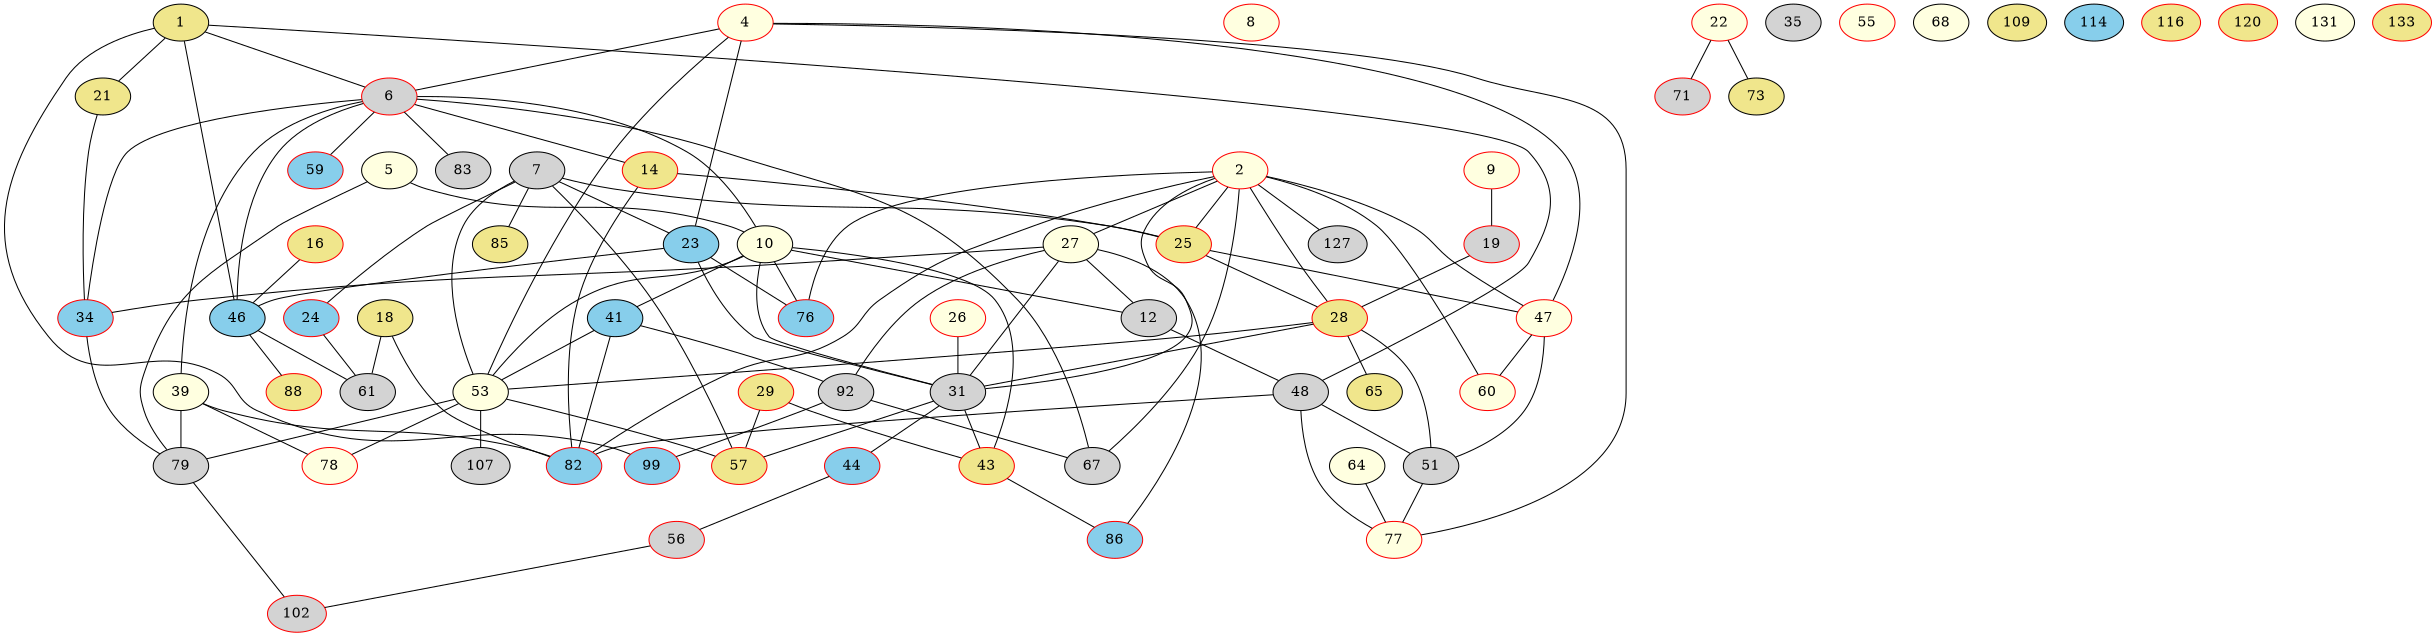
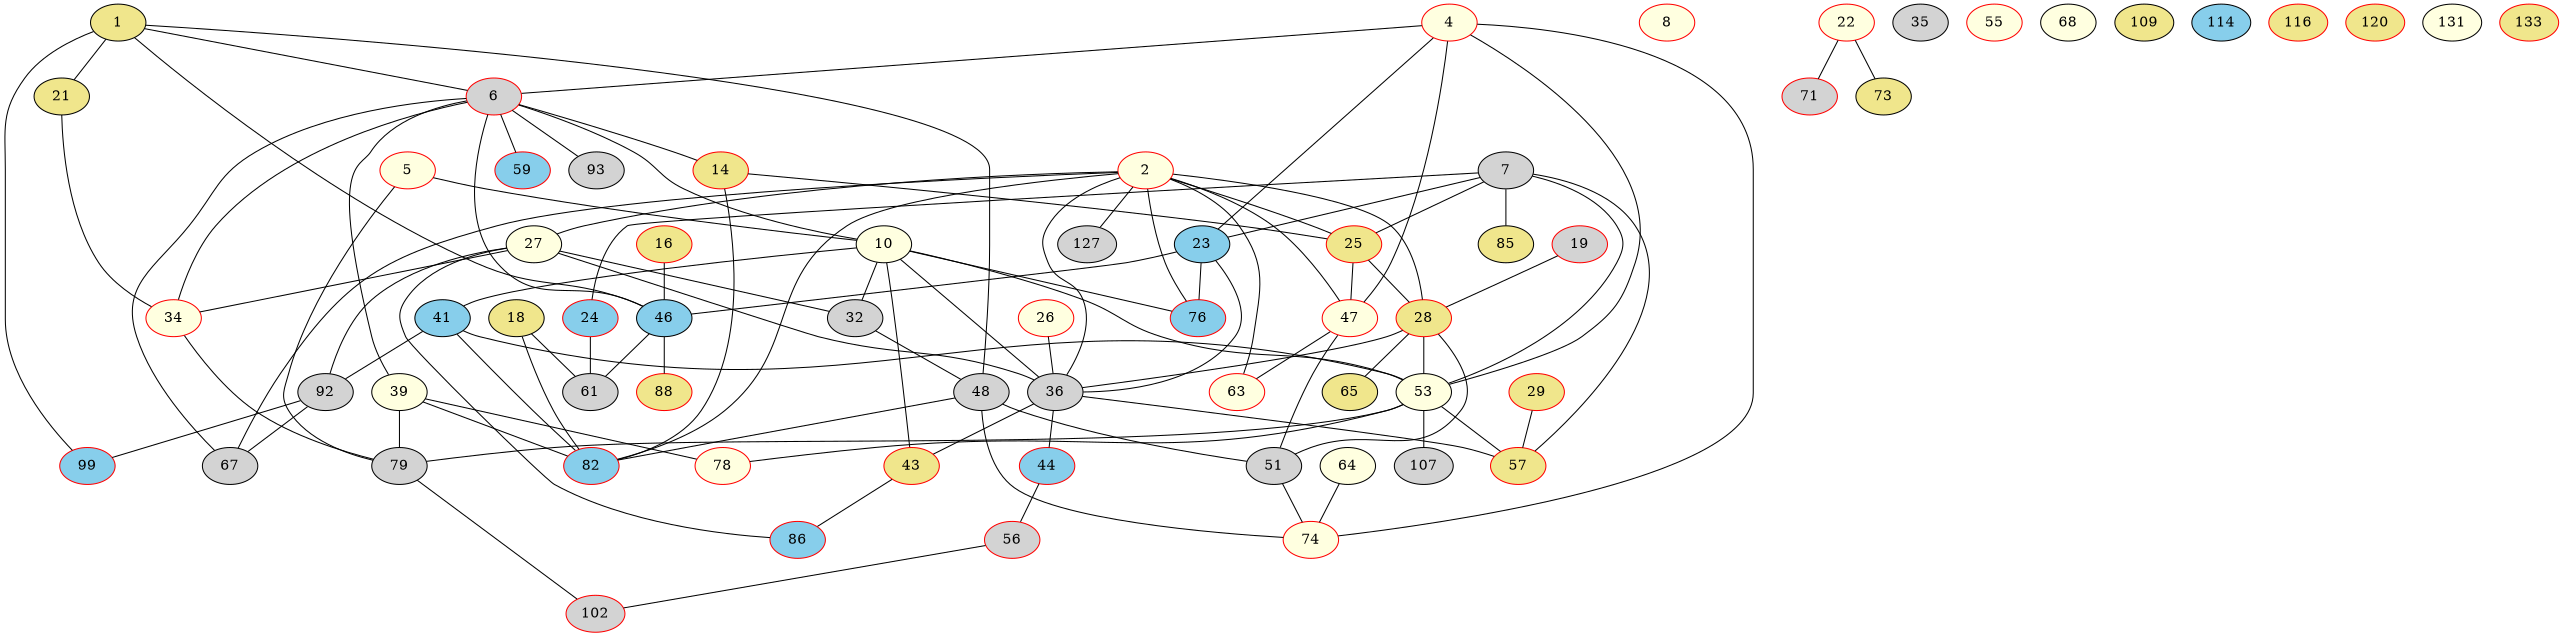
(389, 170) -> (408, 170)
(463, 170) -> (597, 170)
(1492, 170) -> none
(85, 318) -> (174, 318)
(1149, 318) -> (855, 318)
(958, 392) -> (1055, 392)
(1488, 392) -> (1237, 392)
(874, 432) -> none
(1394, 540) -> (1311, 540)
